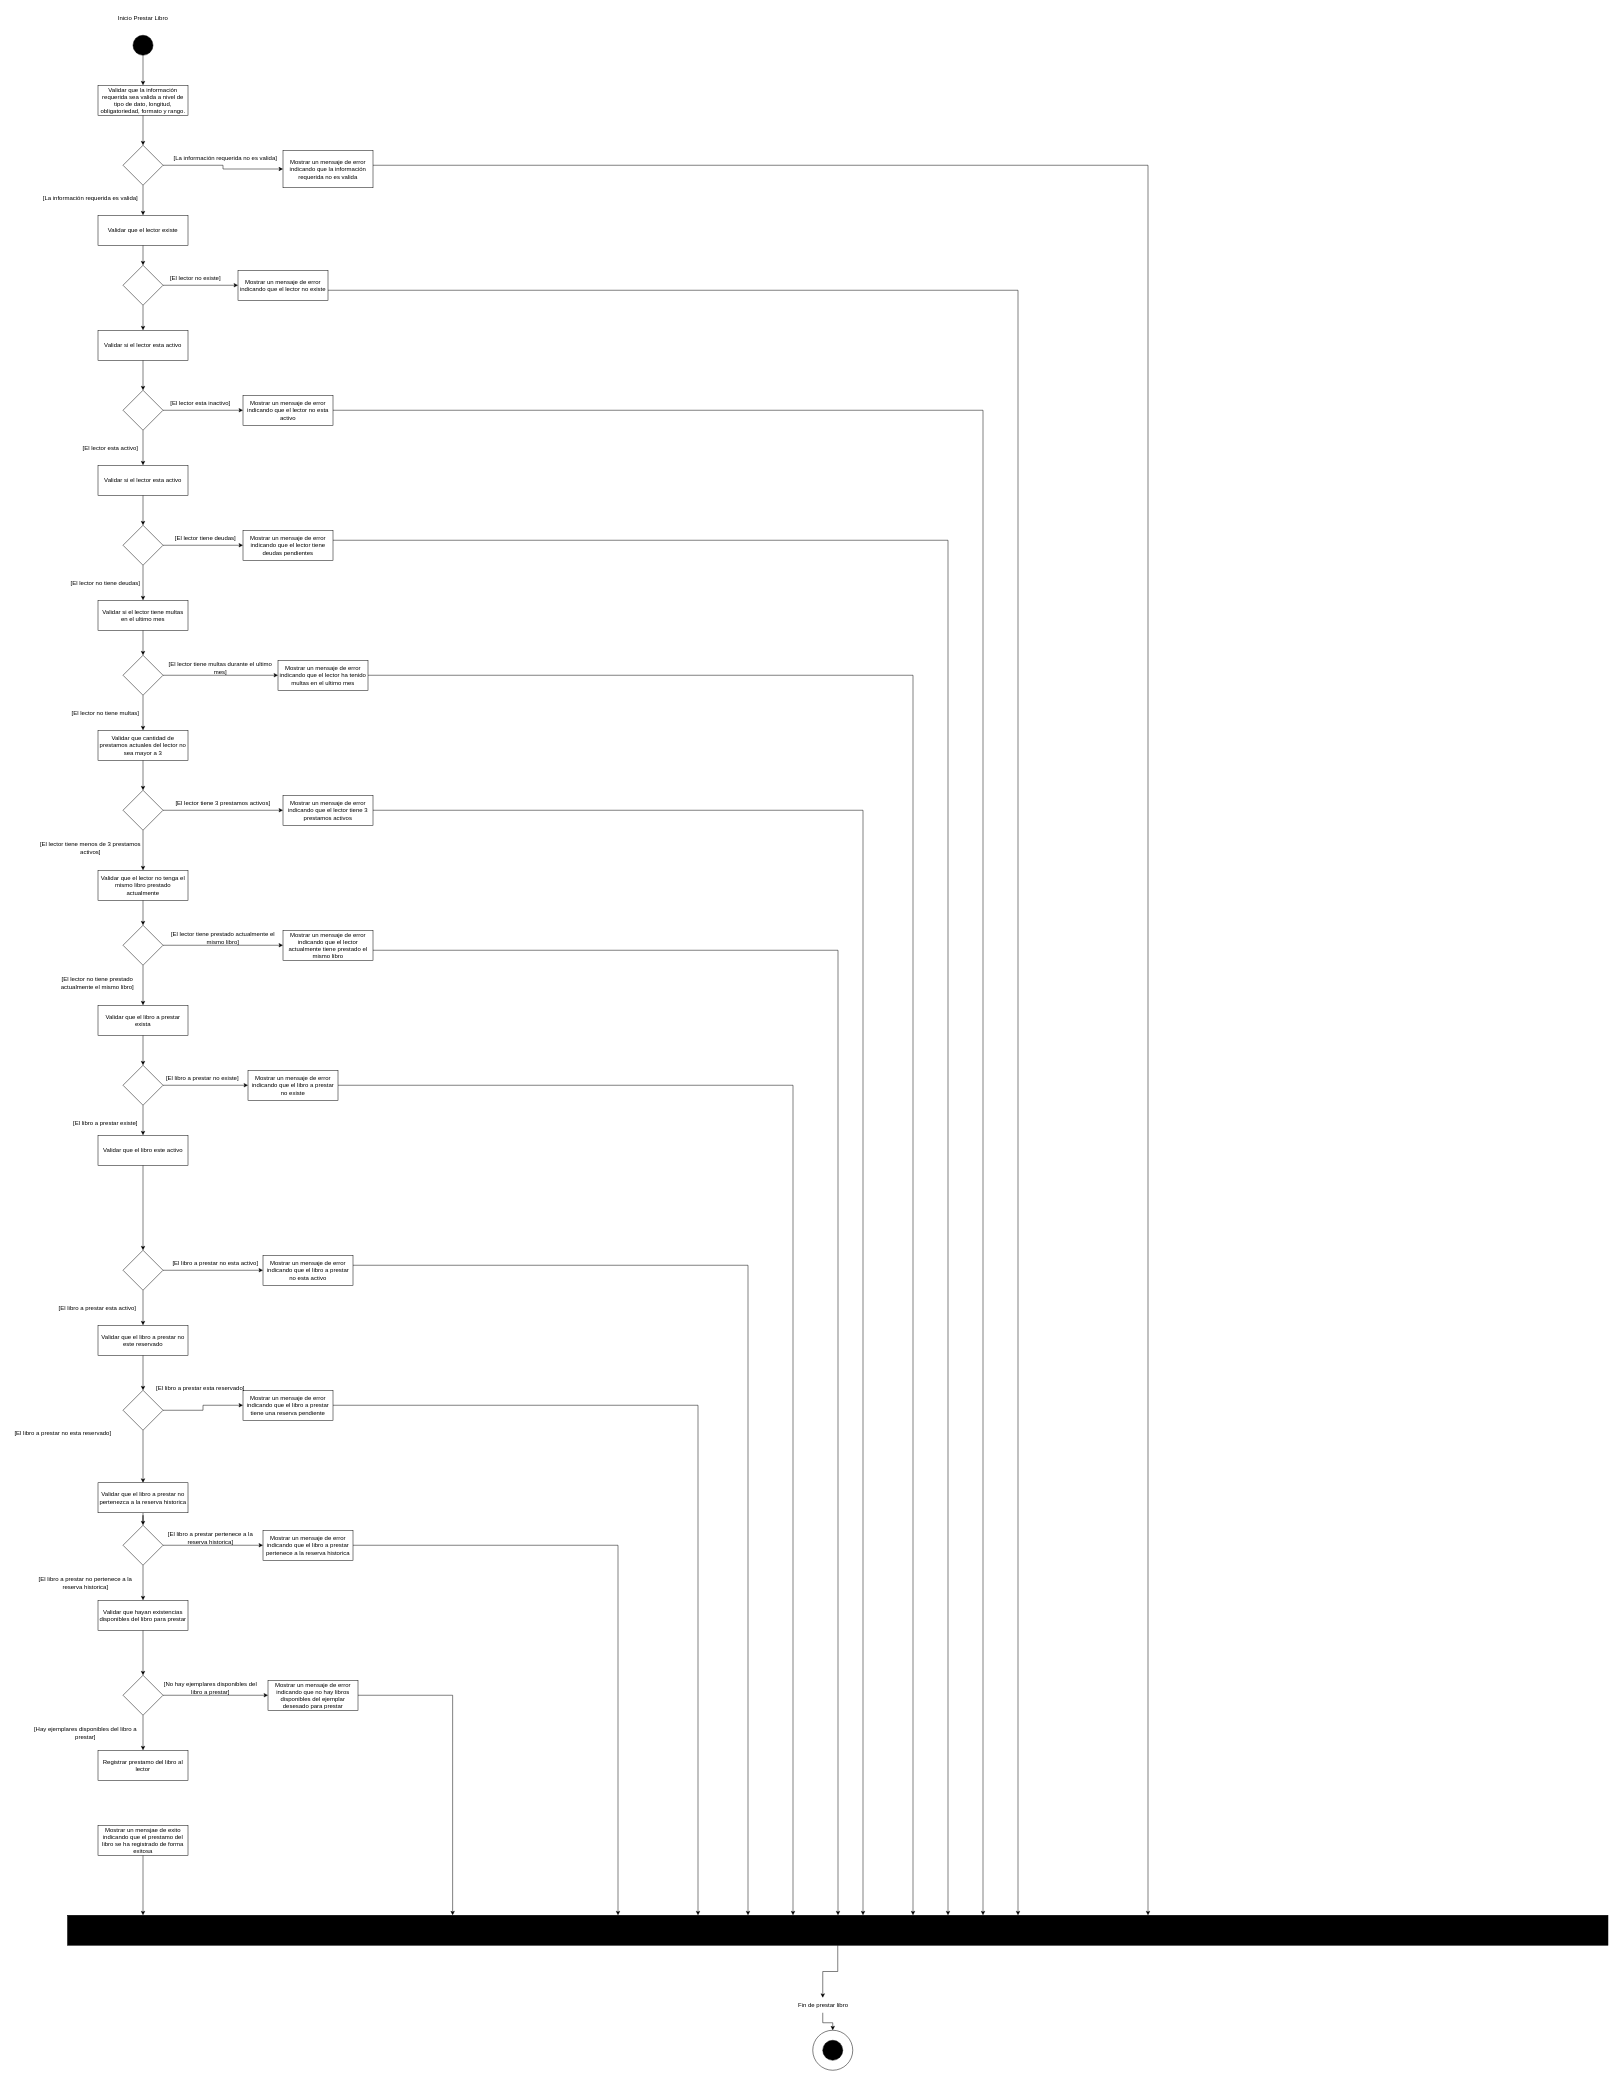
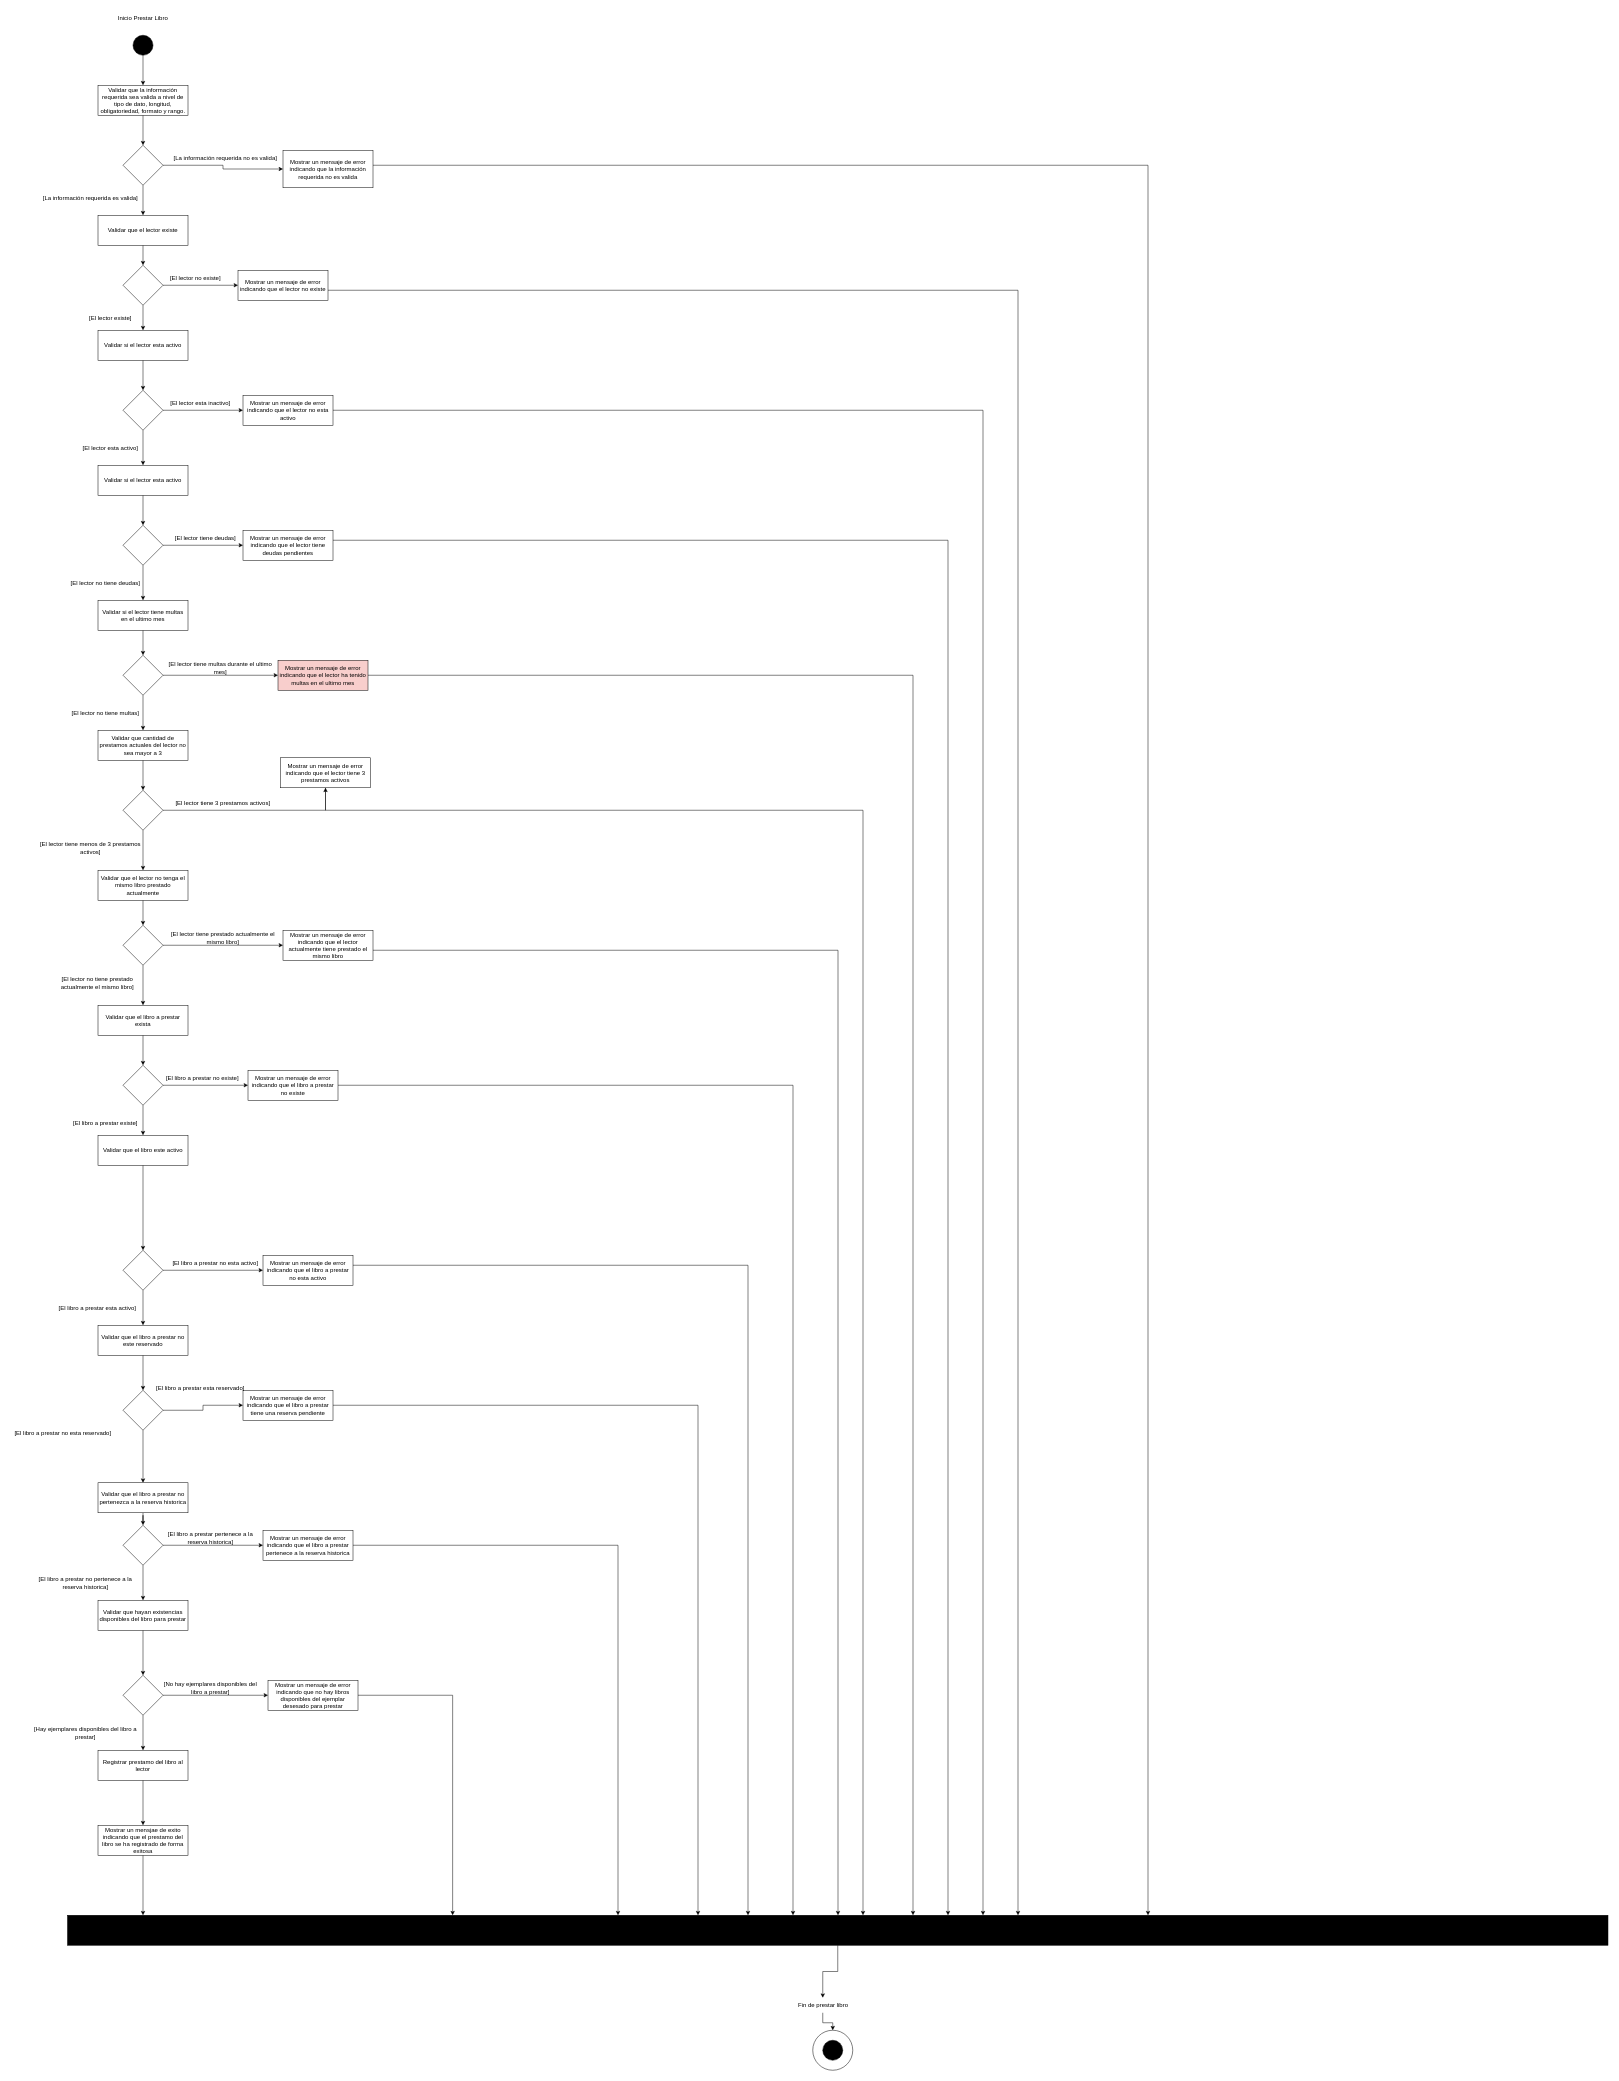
none -> (110, 318)
(323, 675) -> (323, 675)
(328, 810) -> (325, 773)
none -> (143, 1820)
